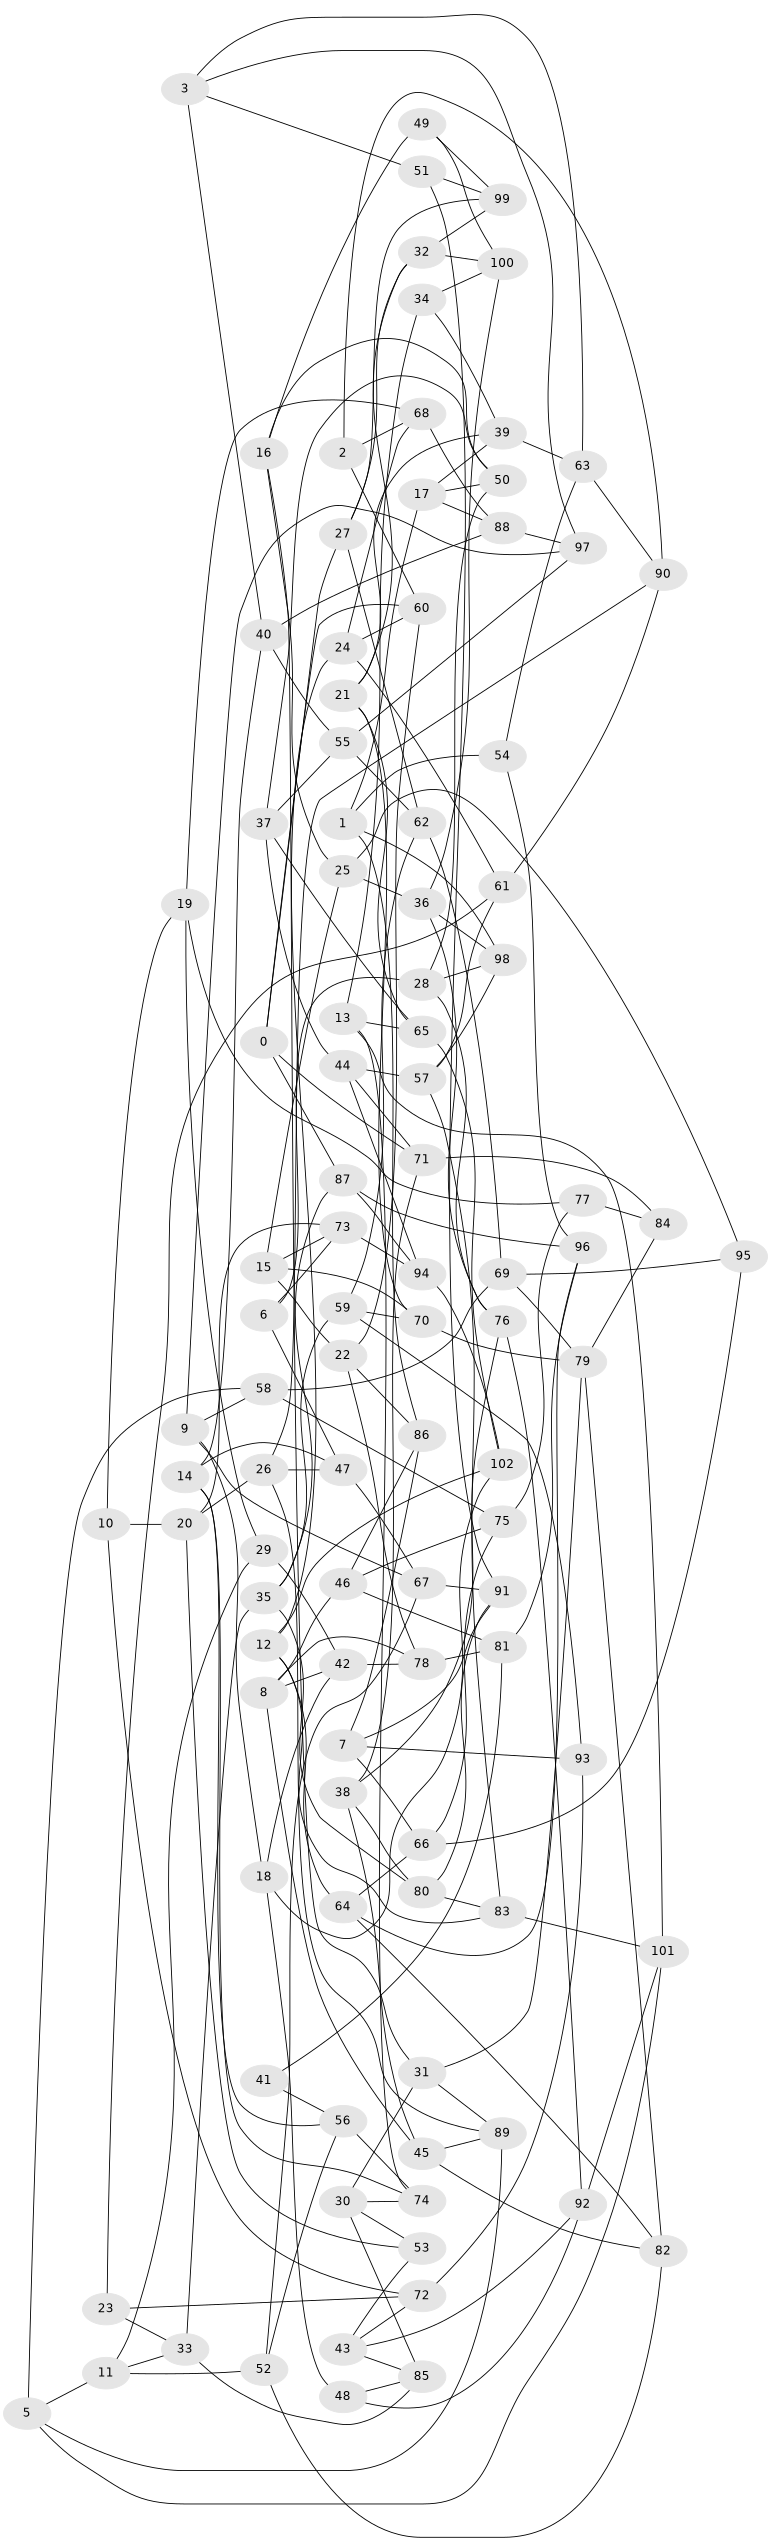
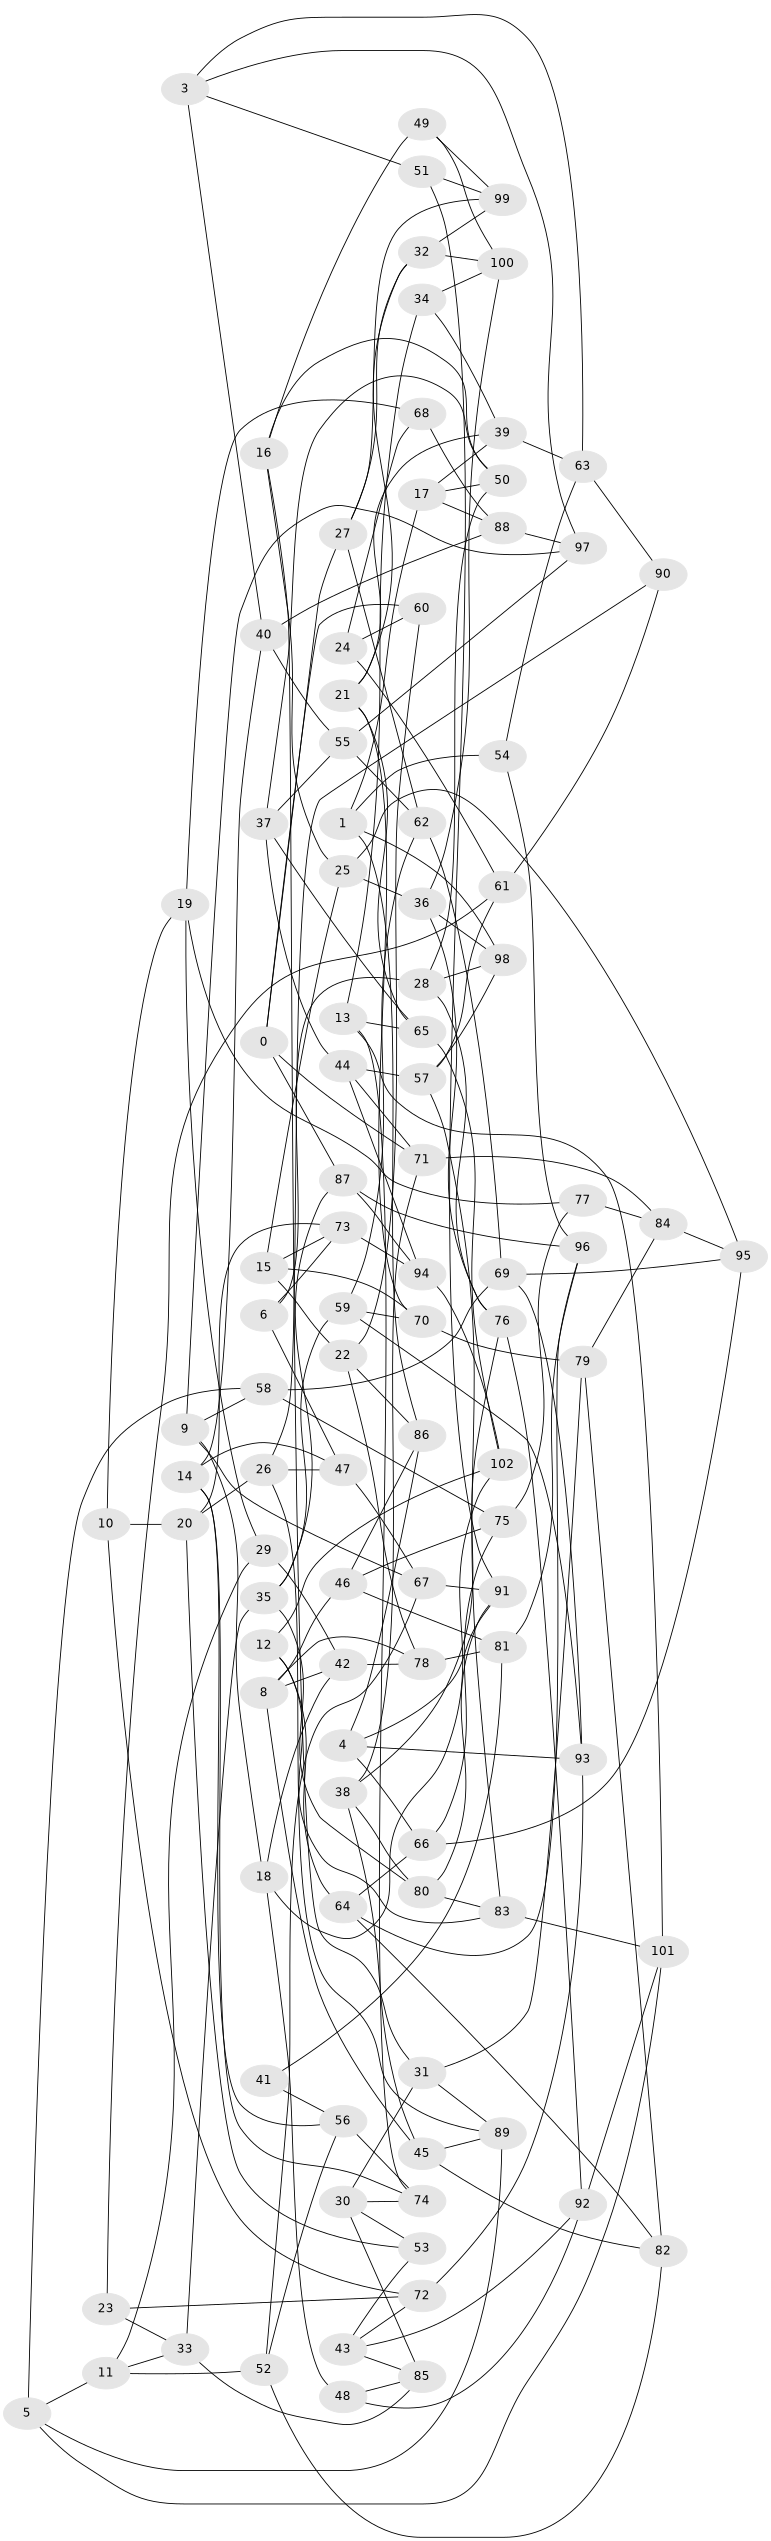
(343, 453) -> none
(304, 1147) -> none
none -> (704, 1240)
(545, 1317) -> (567, 1511)
(343, 1746) -> (343, 1746)
